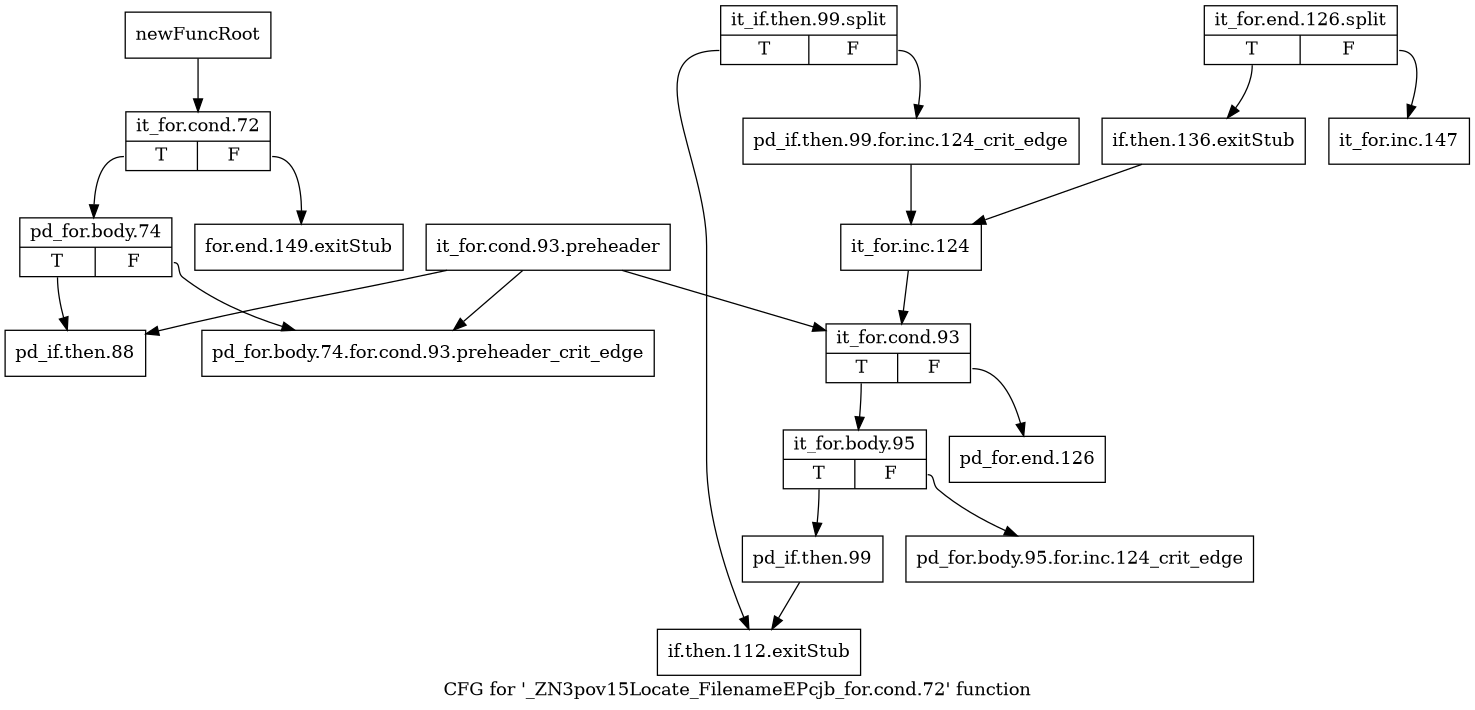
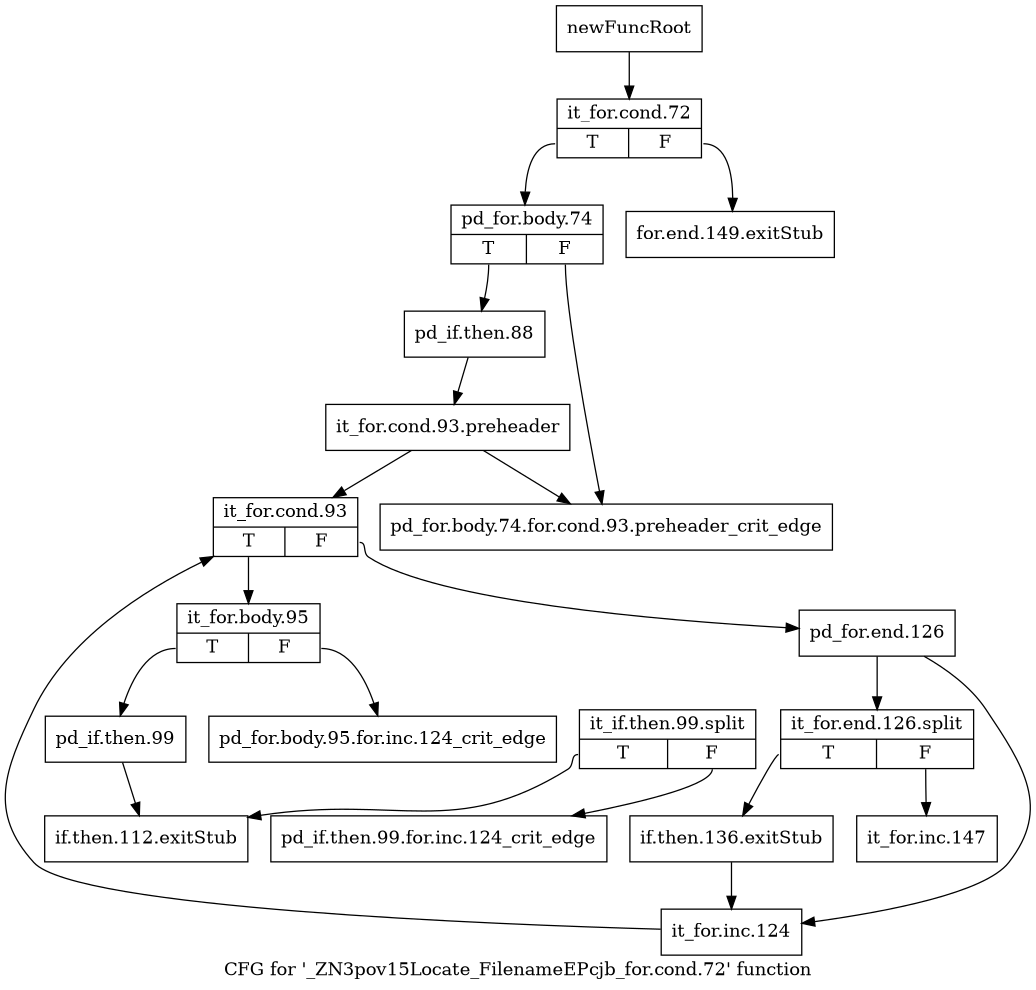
(911, 188) -> (1021, 843)
(303, 300) -> (463, 375)
none -> (877, 677)
